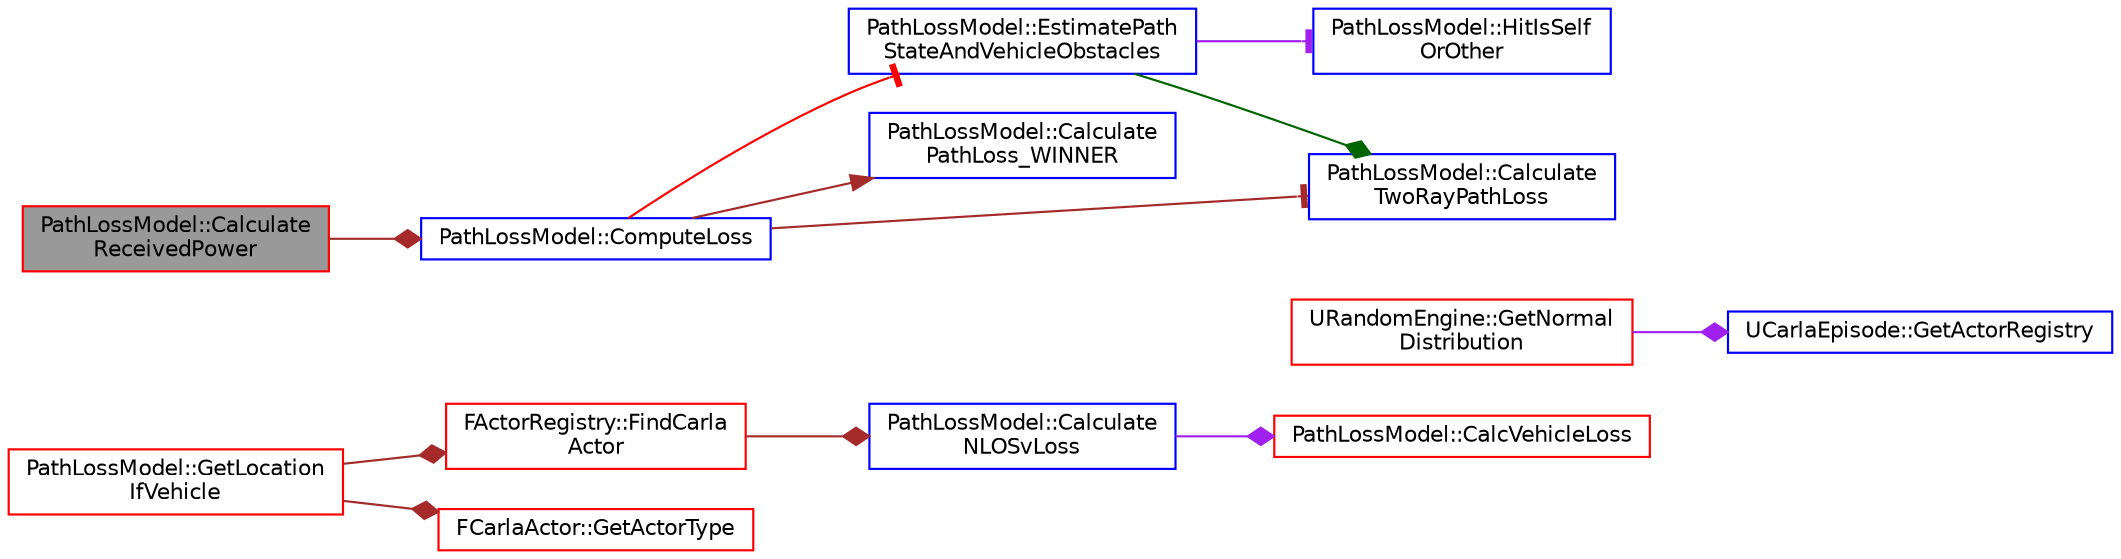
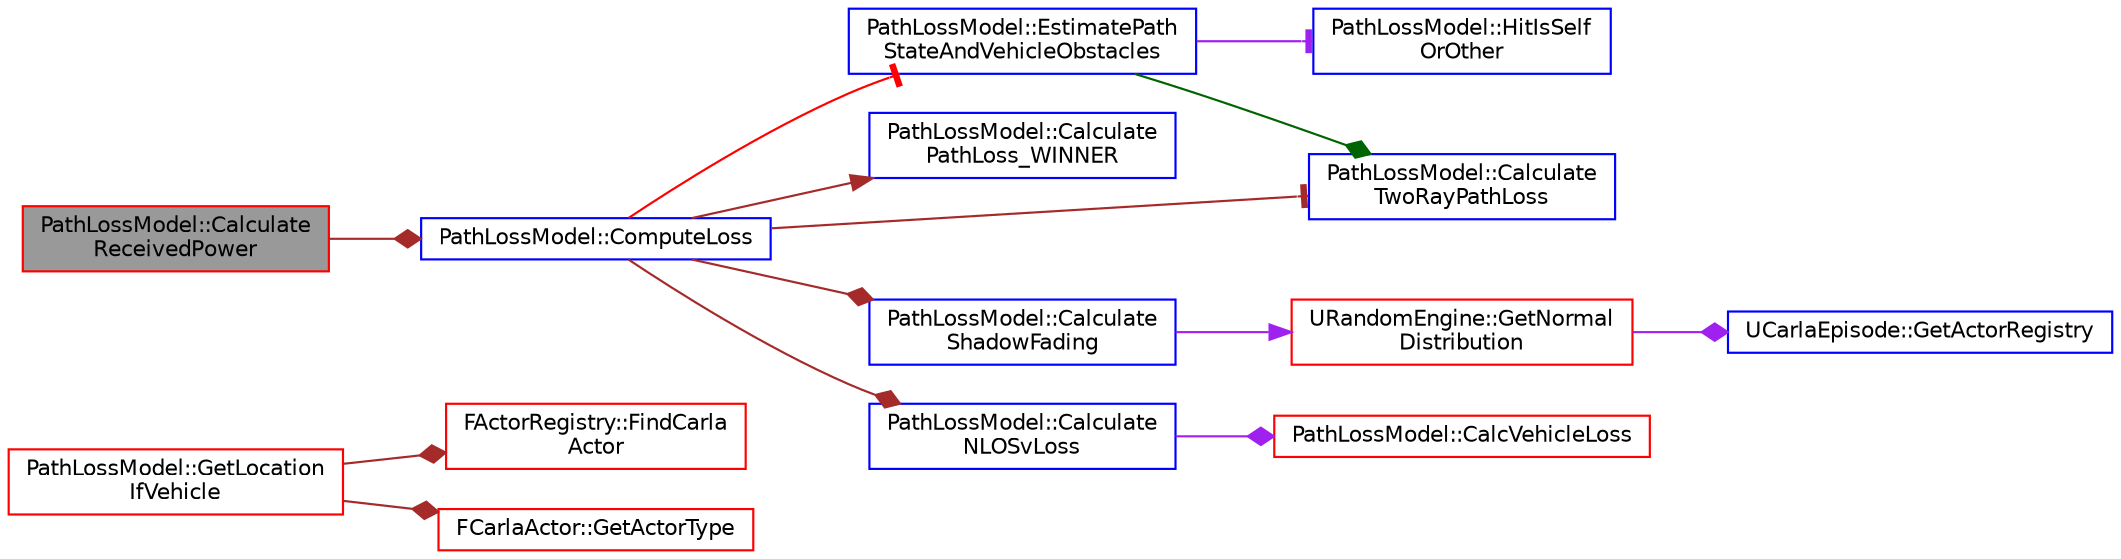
none -> (1022, 332)
(794, 436) -> (748, 333)
